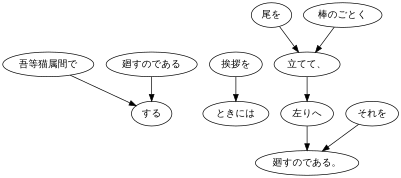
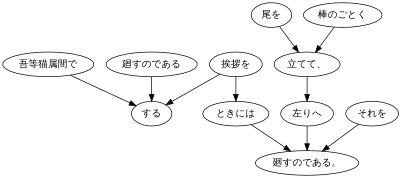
none -> (196, 88)
none -> (268, 136)
